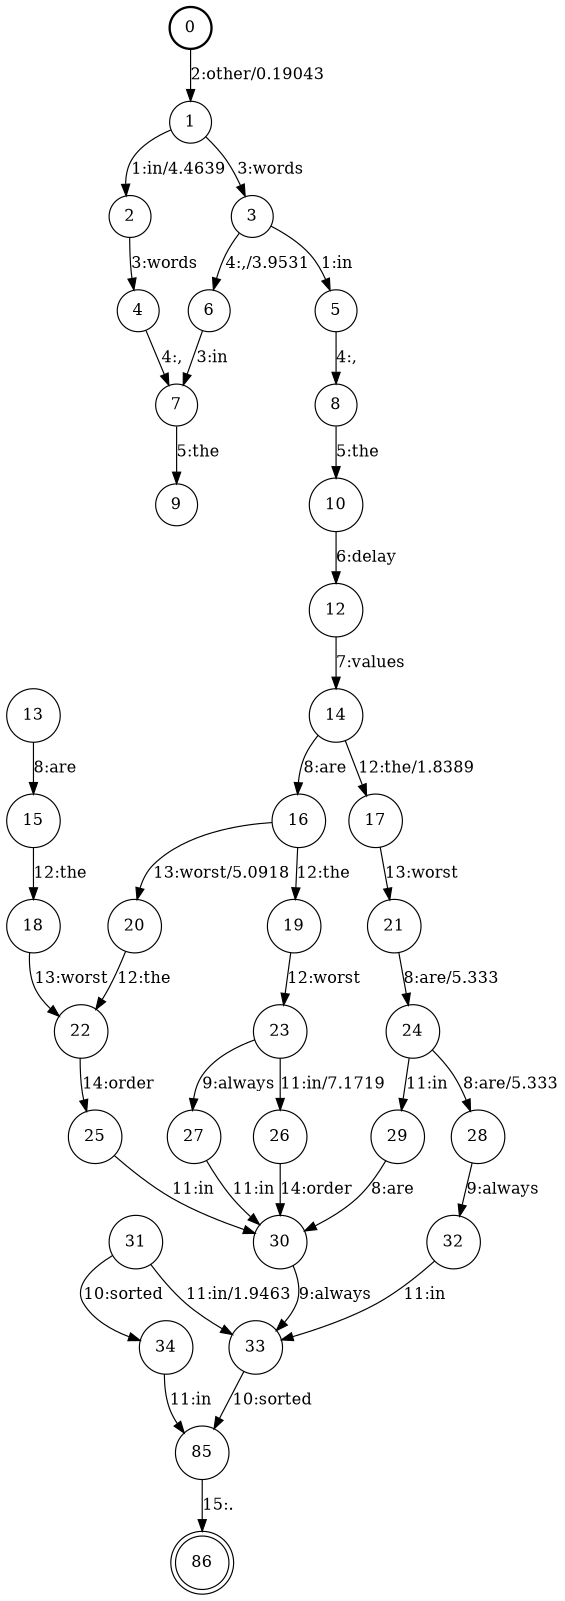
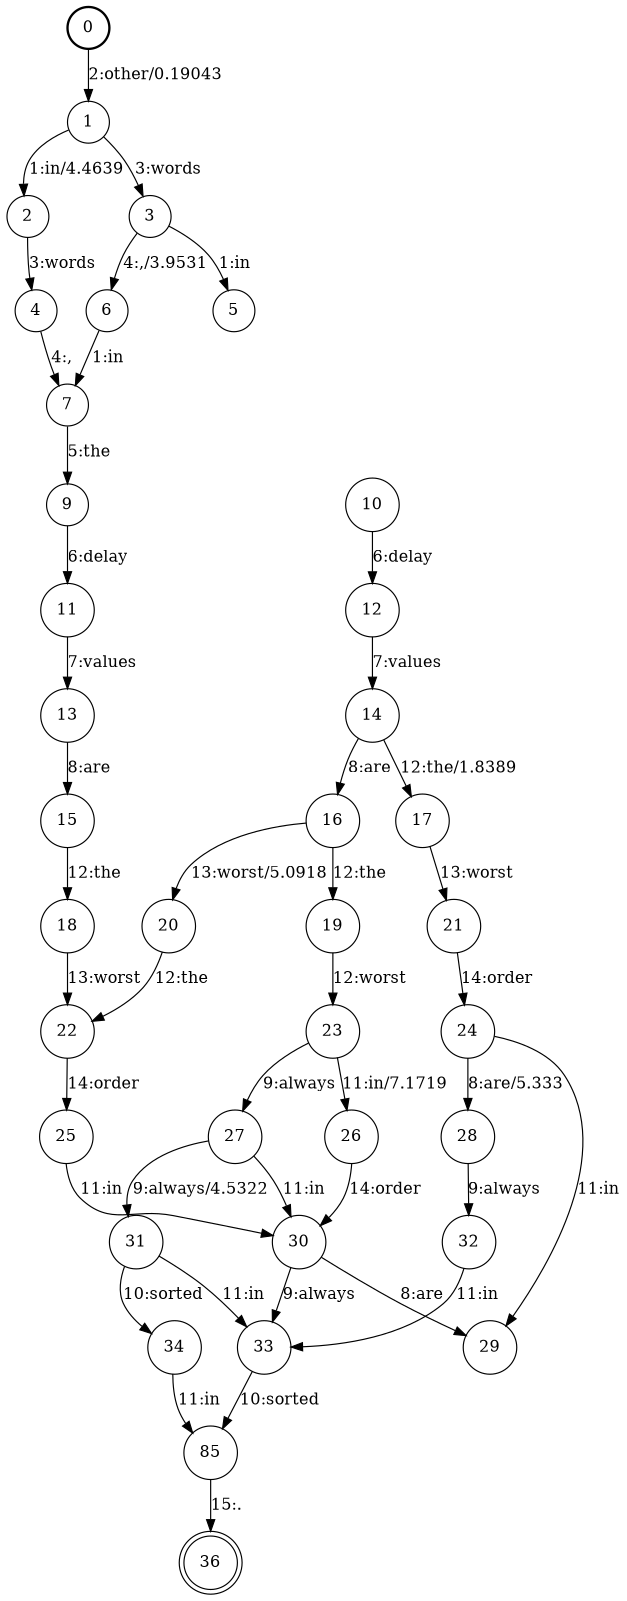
(213, 358) -> (108, 358)
(336, 405) -> none
none -> (68, 610)
(451, 979) -> (497, 979)
none -> (156, 1160)
(356, 1199) -> (387, 1296)
(239, 1295) -> (244, 1295)
(202, 1563) -> (211, 1563)
